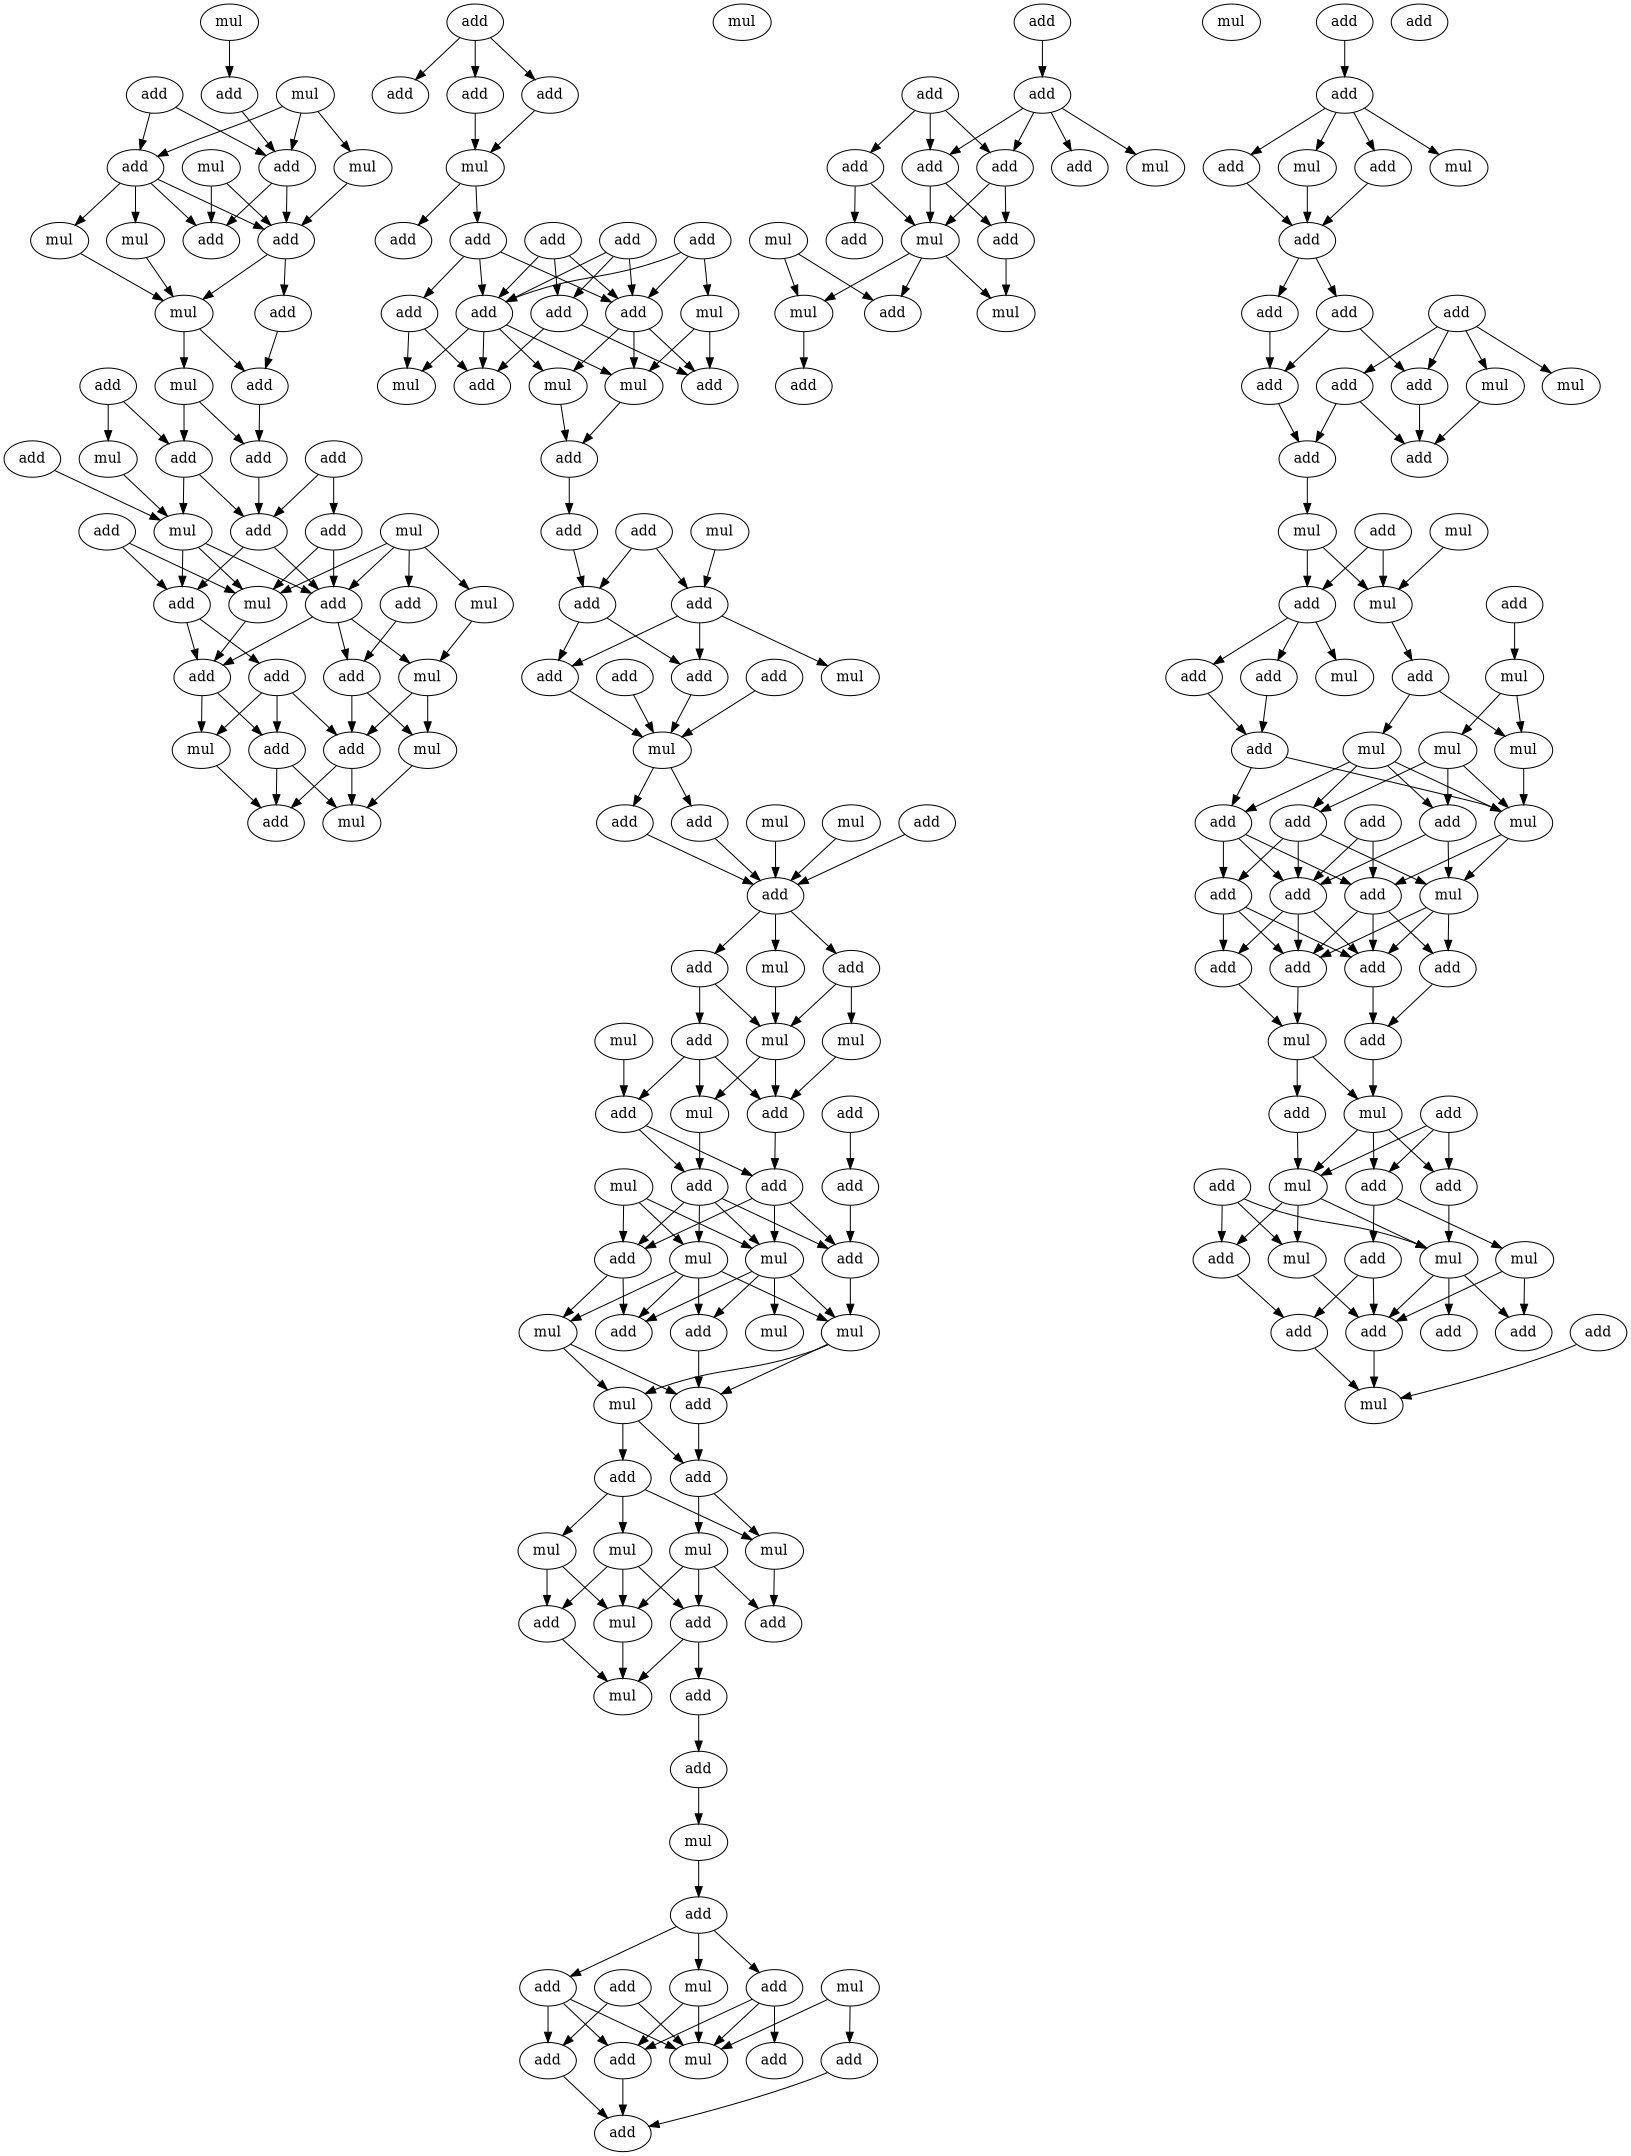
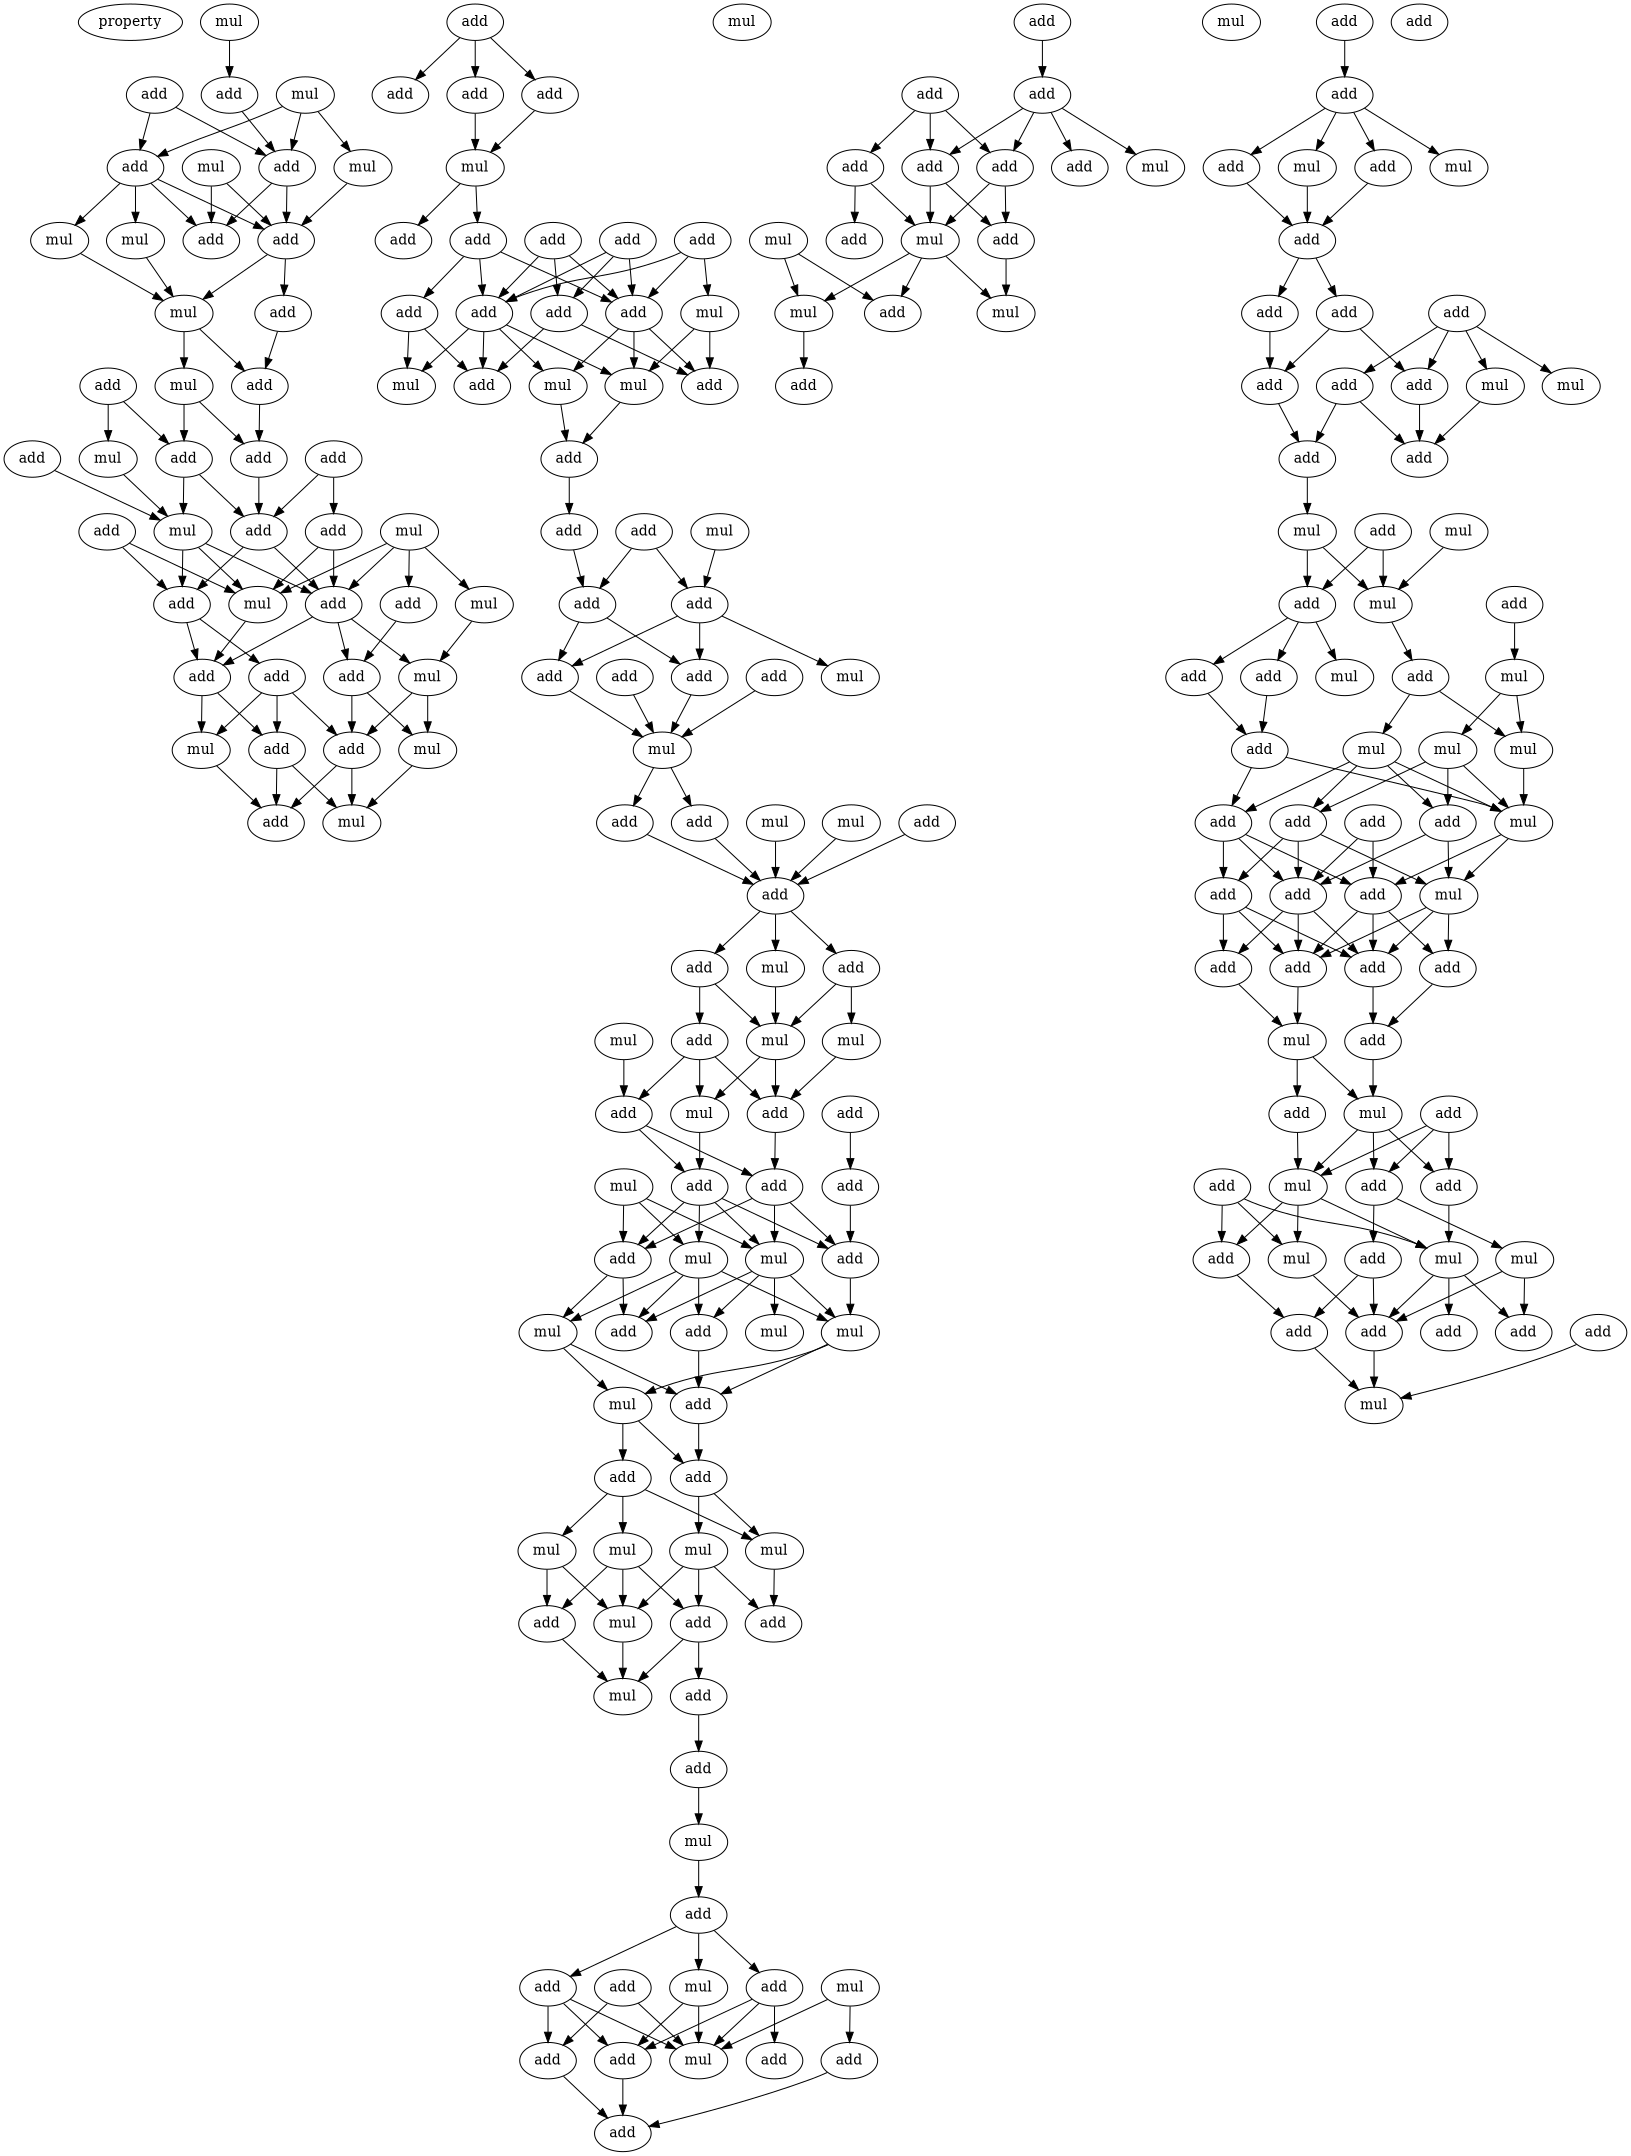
none -> (130, 22)
